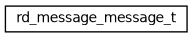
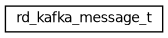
(96, 19) -> (84, 19)
